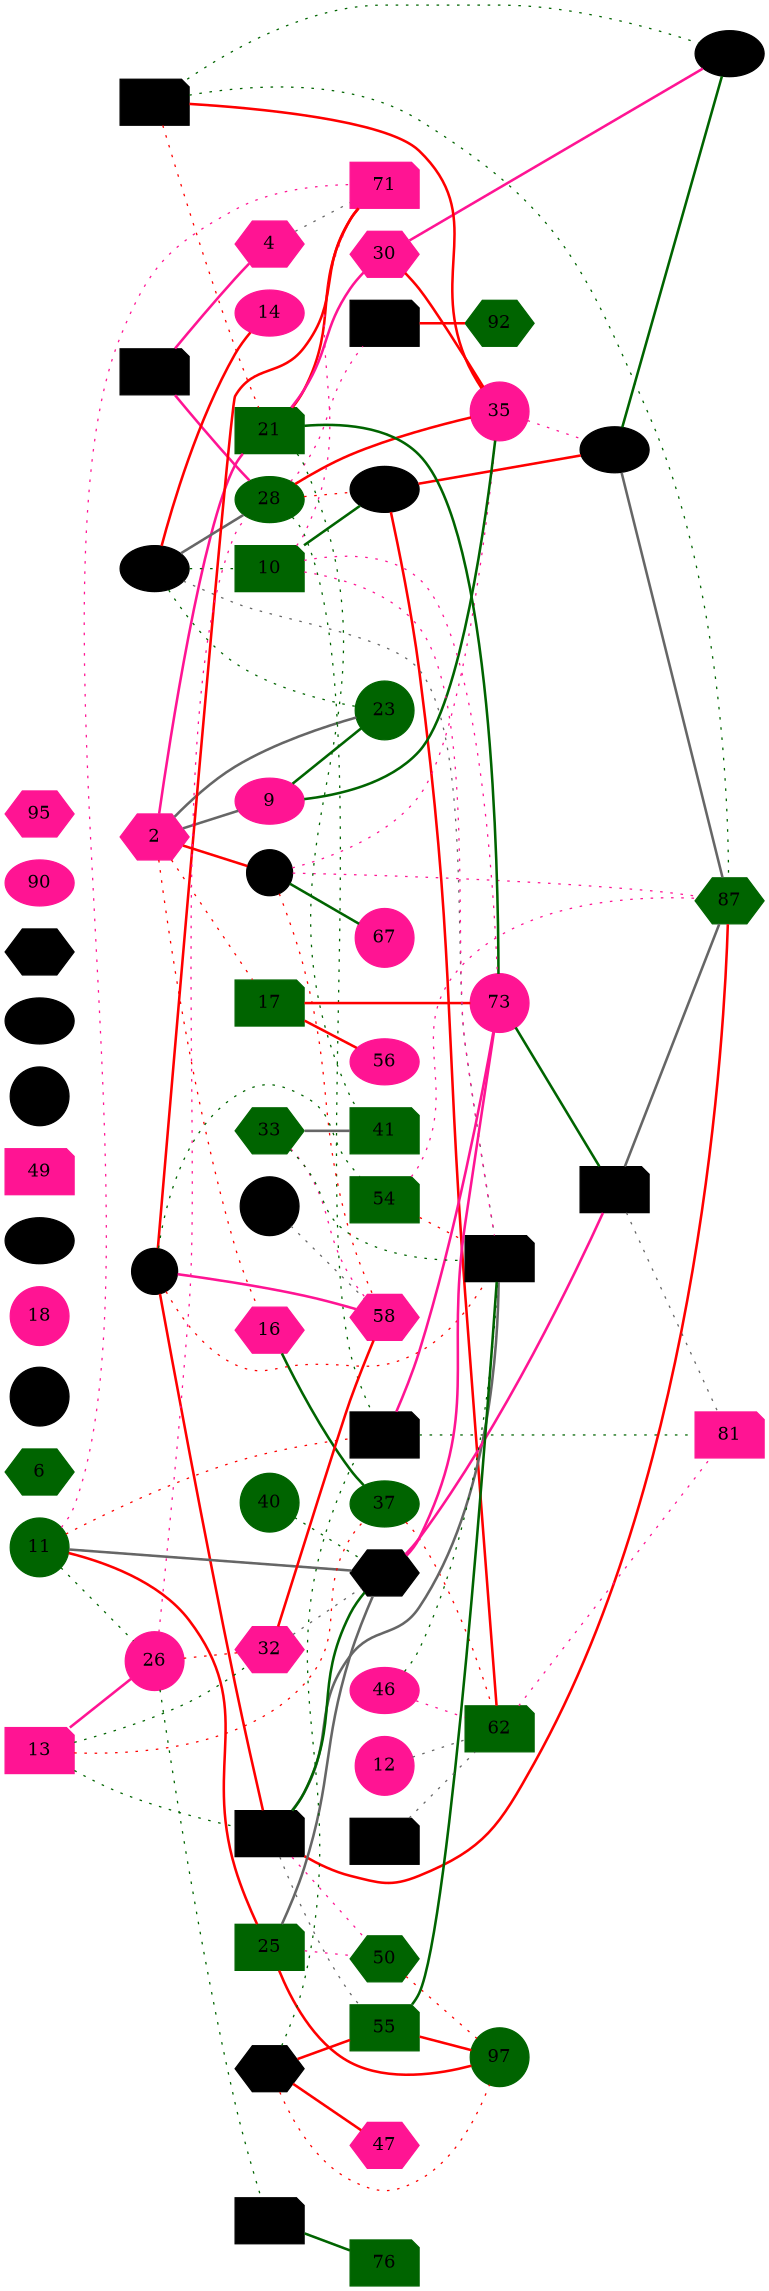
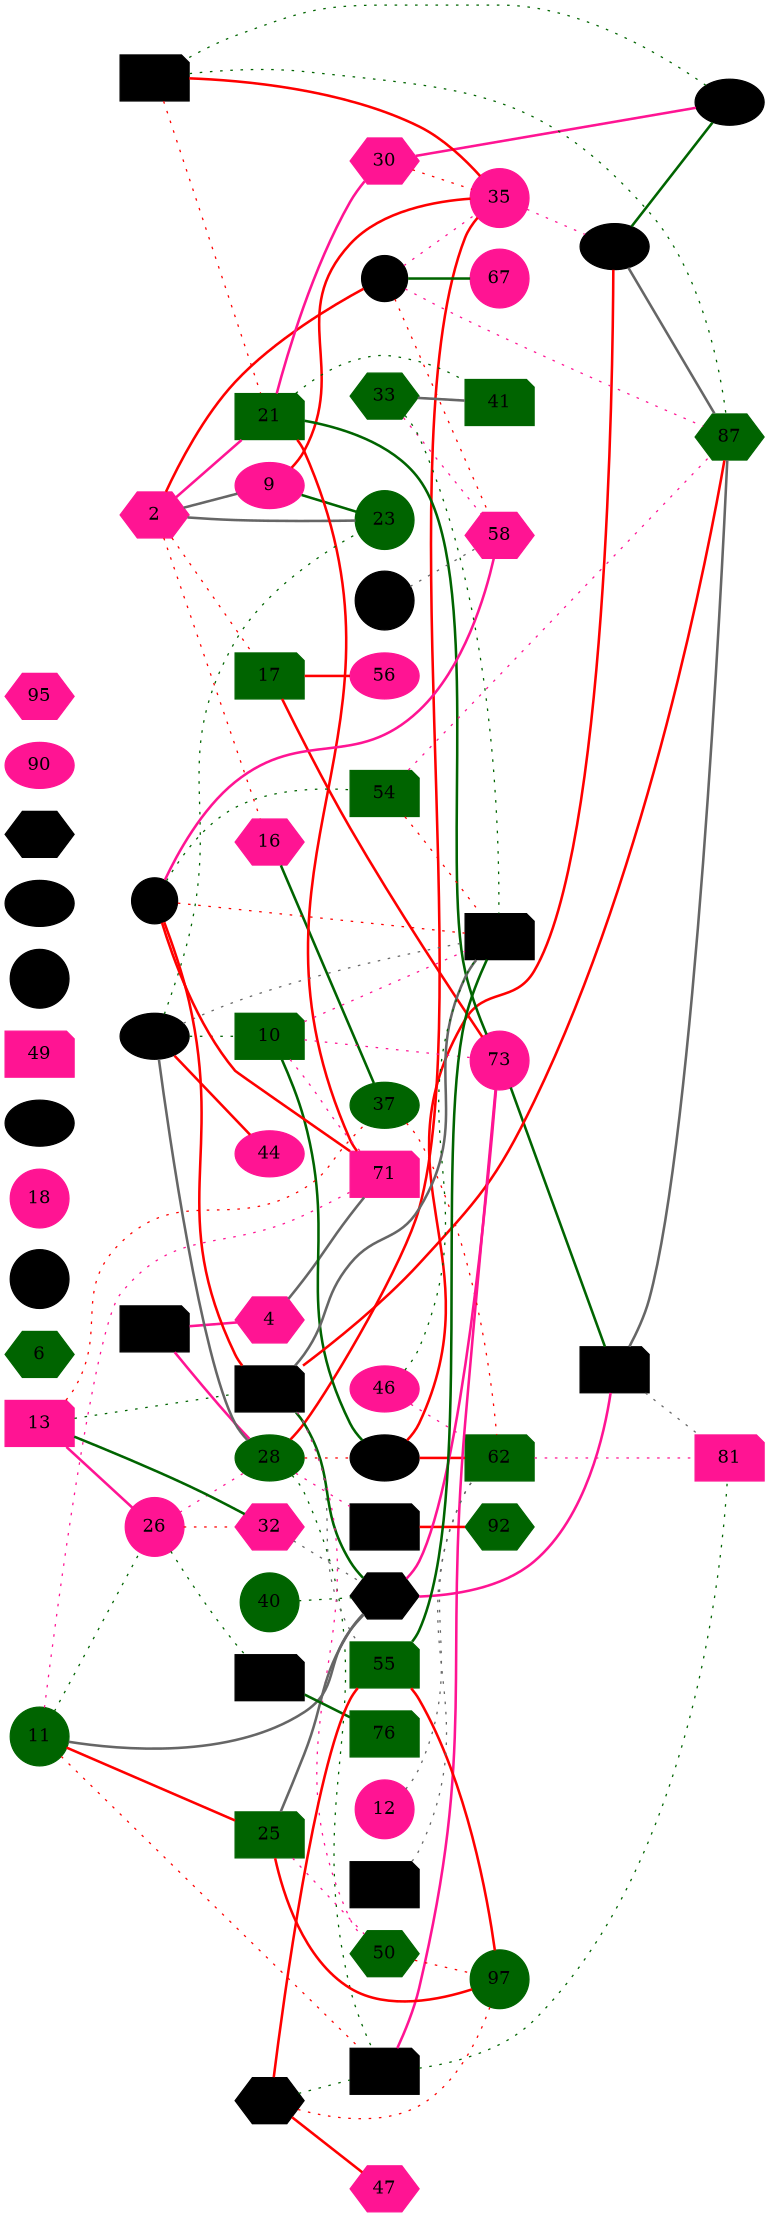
(323, 217) -> (326, 1248)
(270, 313) -> (270, 1154)
(448, 331) -> (442, 180)
(450, 683) -> (324, 290)
(323, 1483) -> none
(156, 1716) -> (160, 1473)
